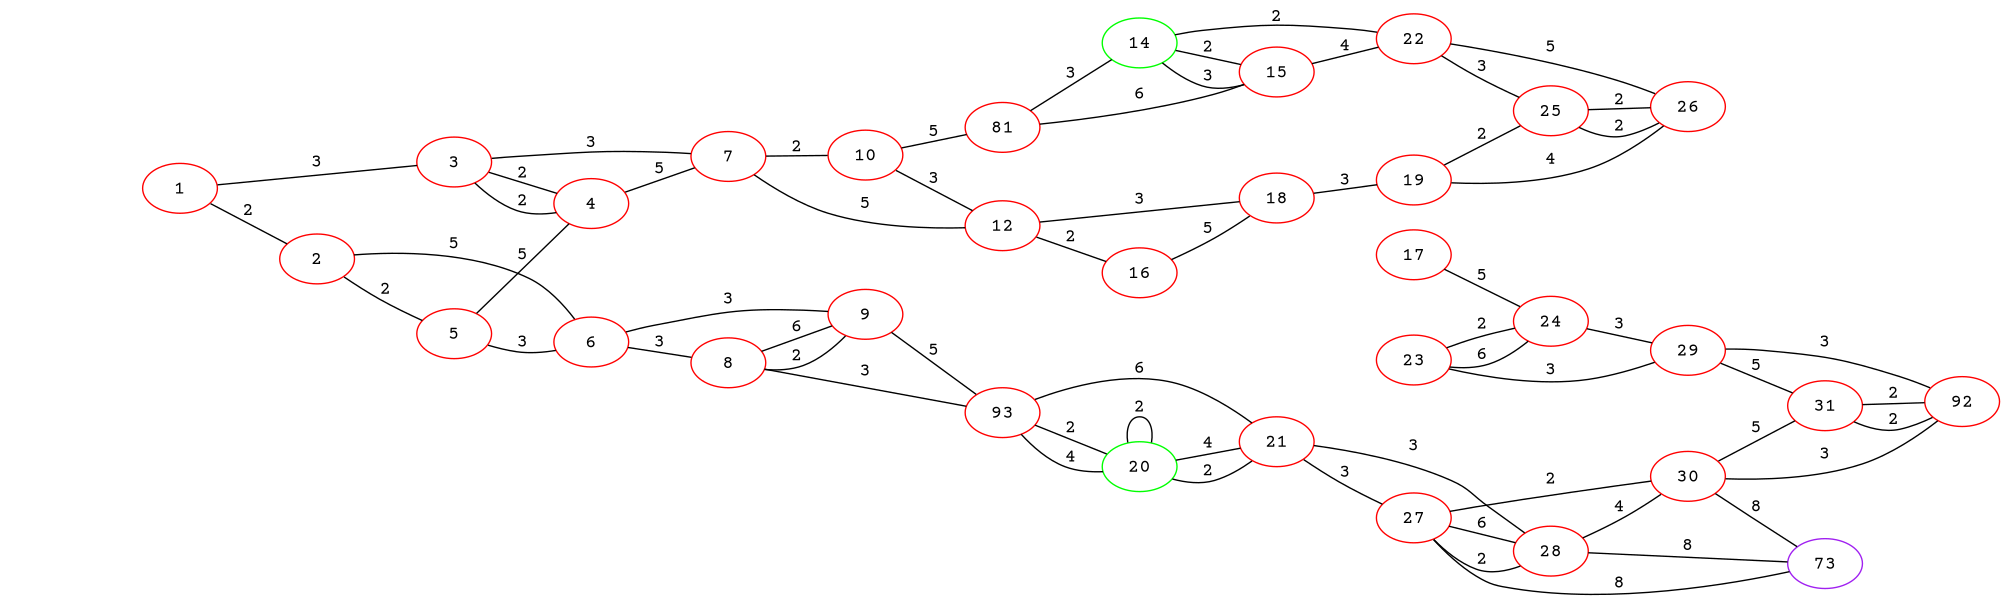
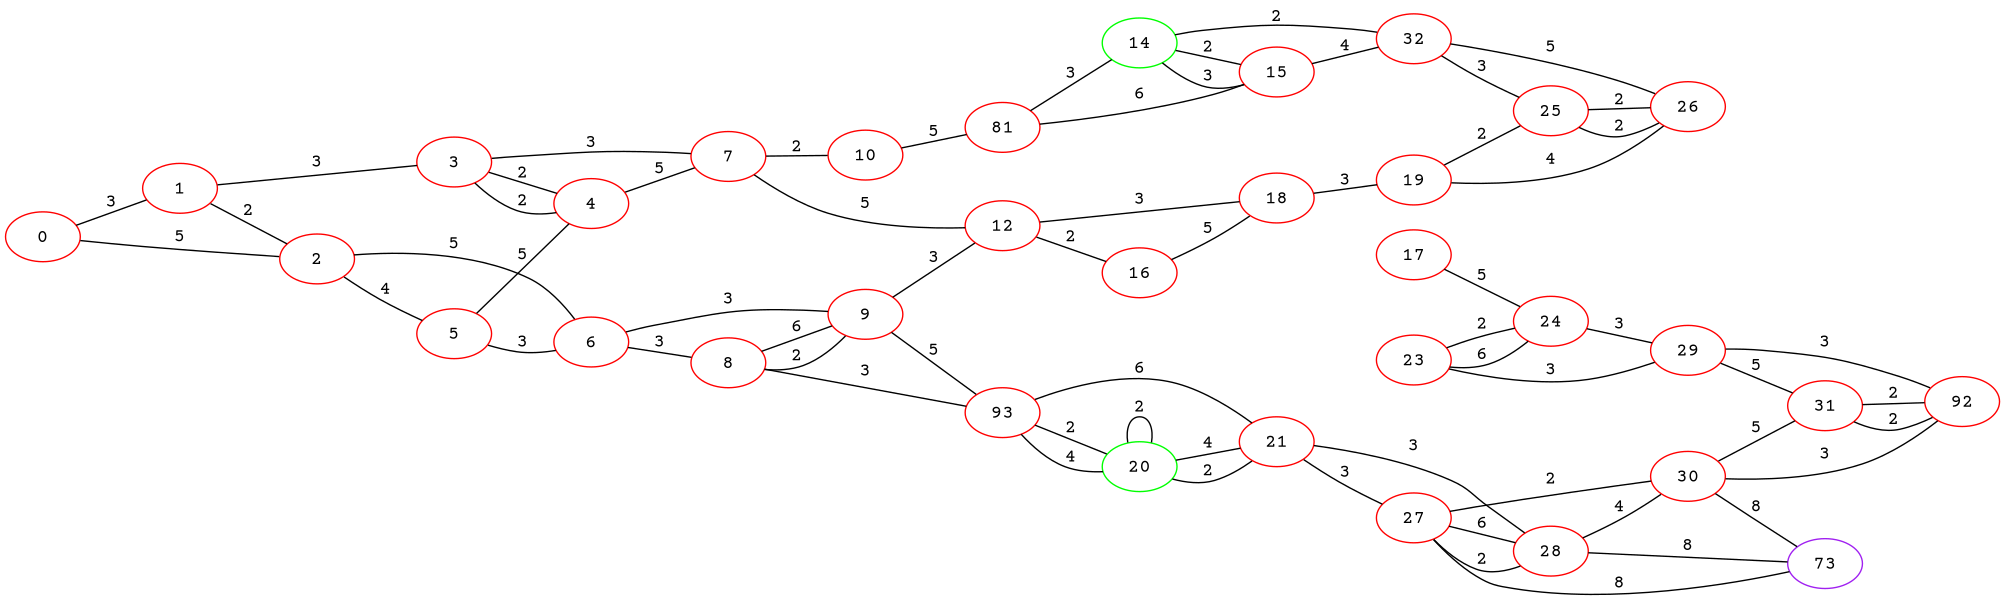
(1414, 39) -> (1414, 39)
(934, 191) -> (934, 270)
none -> (43, 237)
(386, 289) -> (386, 289)
